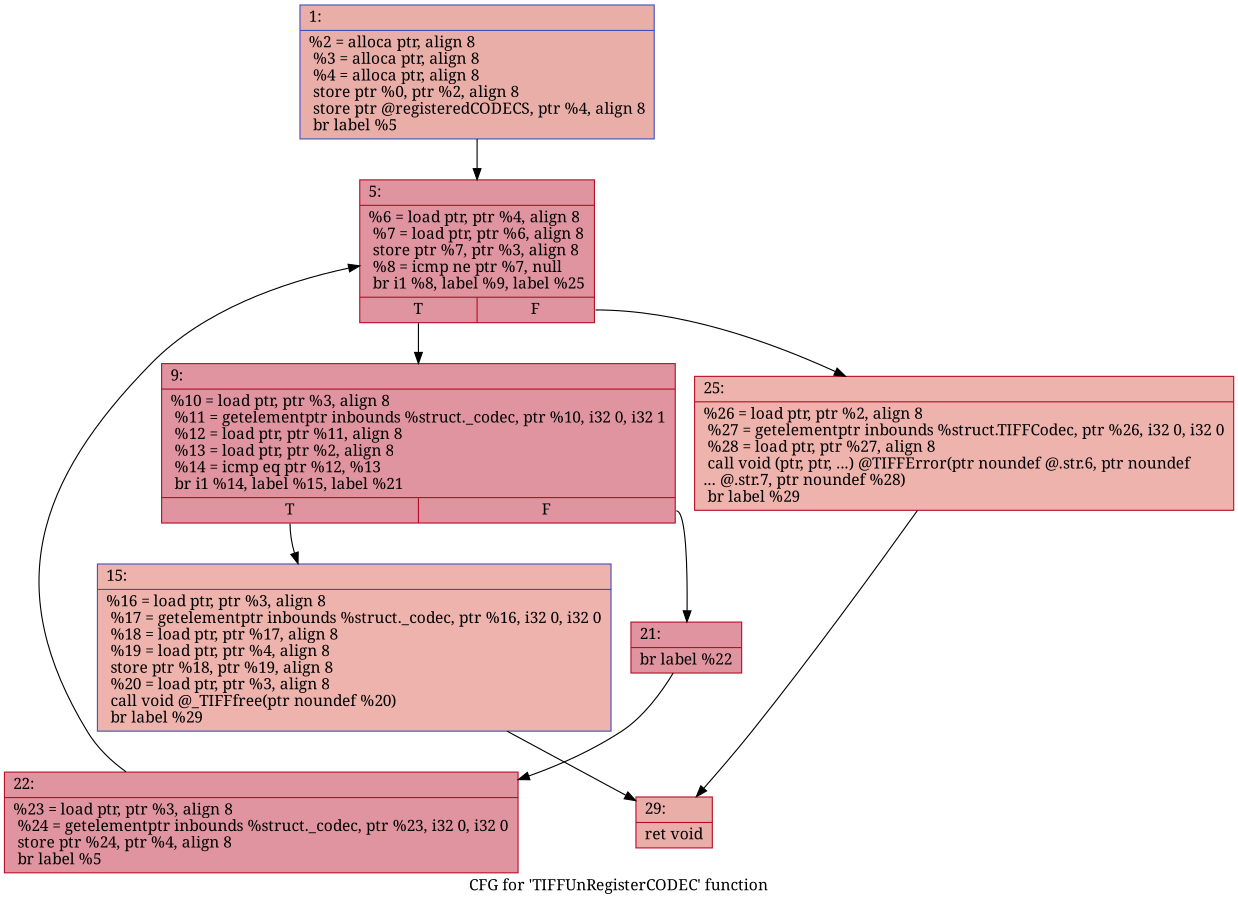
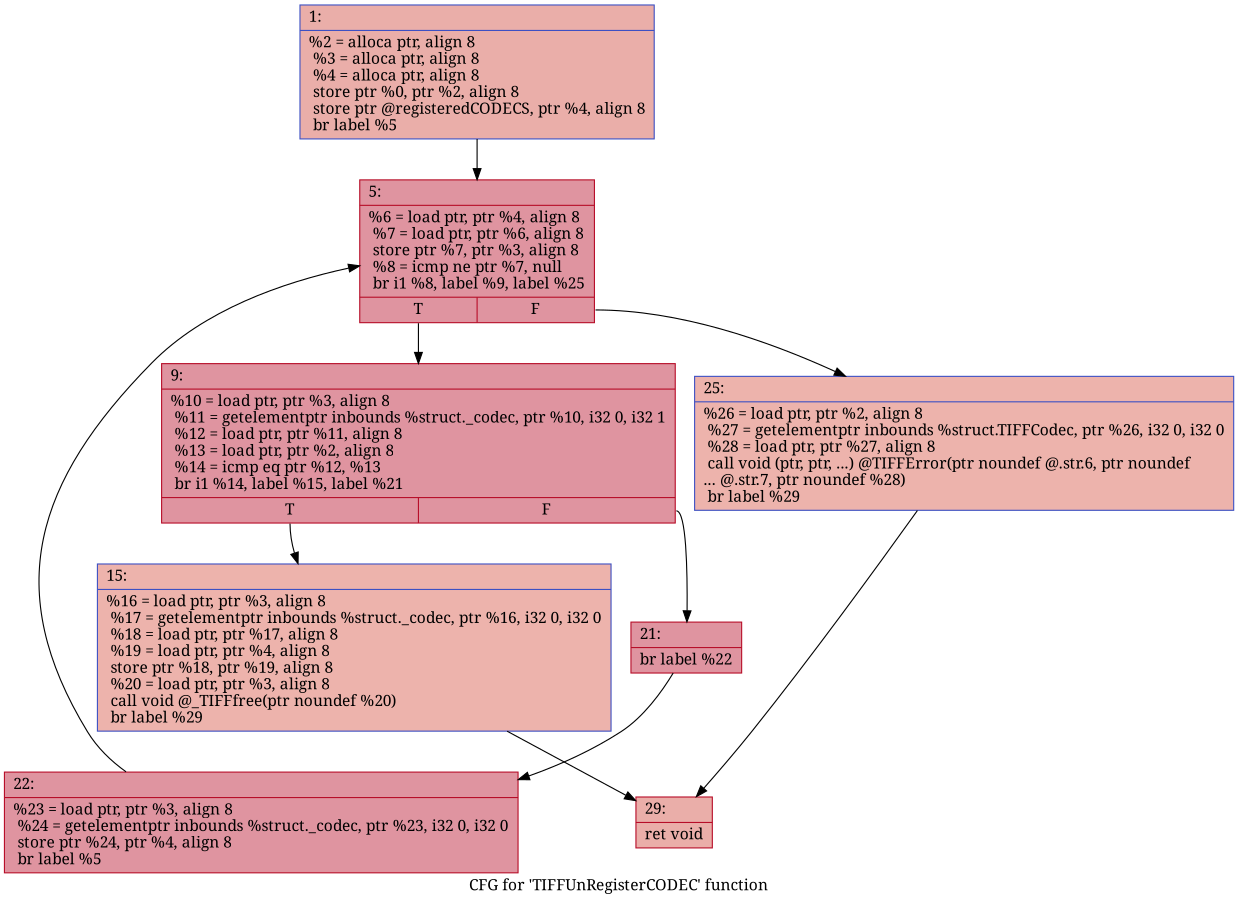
(964, 443) -> (964, 443)
